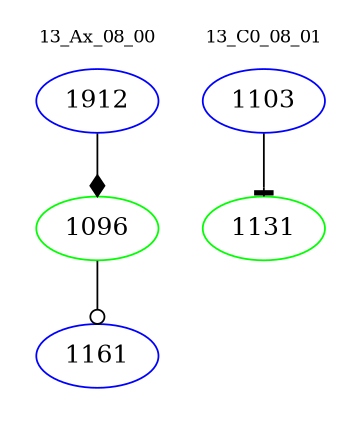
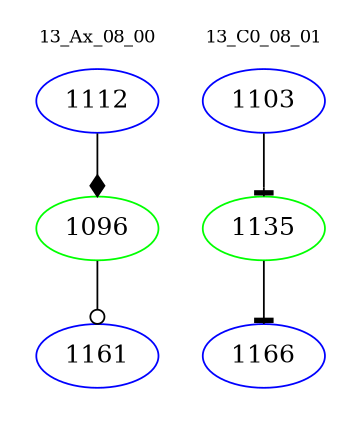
(97, 101) -> (97, 101)
(264, 228) -> (264, 228)
none -> (264, 356)
